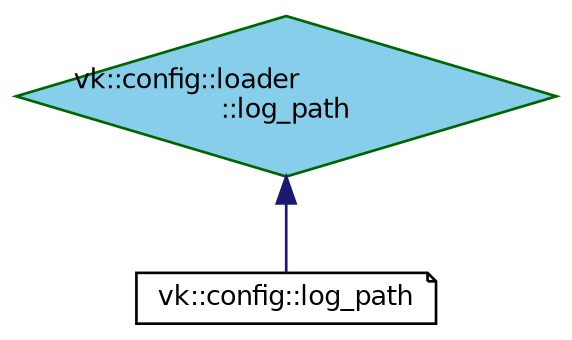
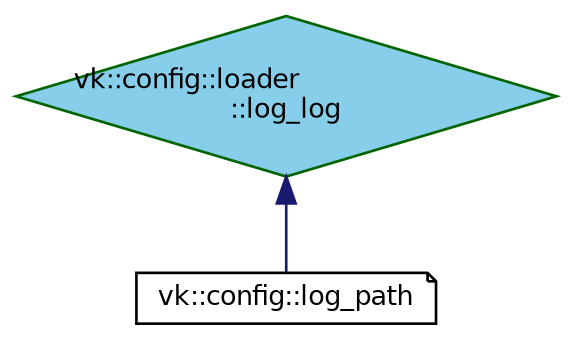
(286, 96) -> (286, 96)
